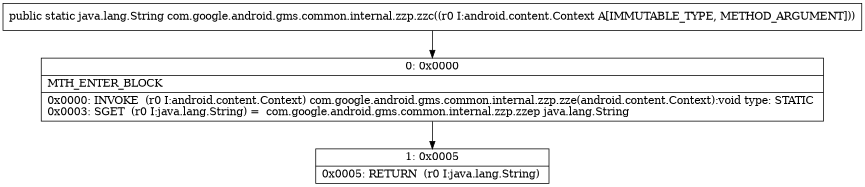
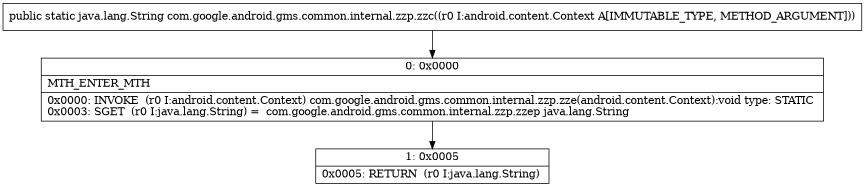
(105, 84) -> (99, 84)
